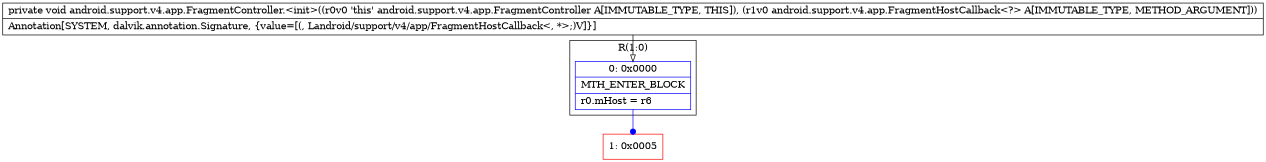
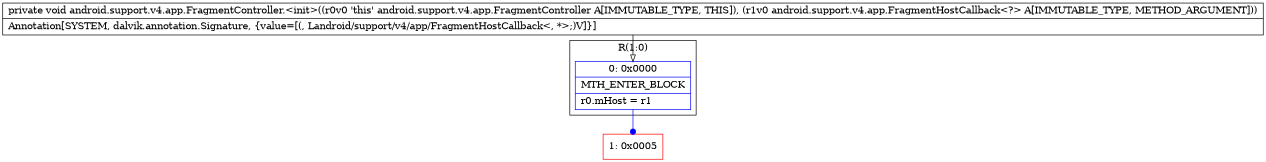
(616, 101) -> (616, 101)
